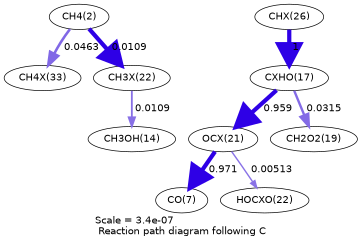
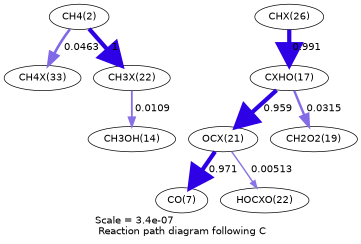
(128, 47) -> (114, 47)
(294, 47) -> (305, 47)
